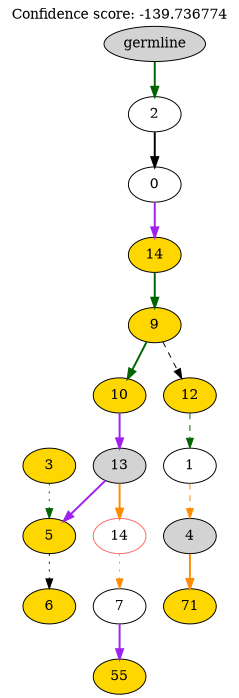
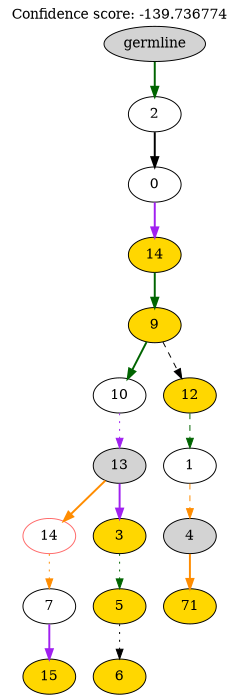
(120, 395) -> (120, 395)
(120, 426) -> (120, 426)
(88, 497) -> (120, 496)
(120, 677) -> (49, 677)
